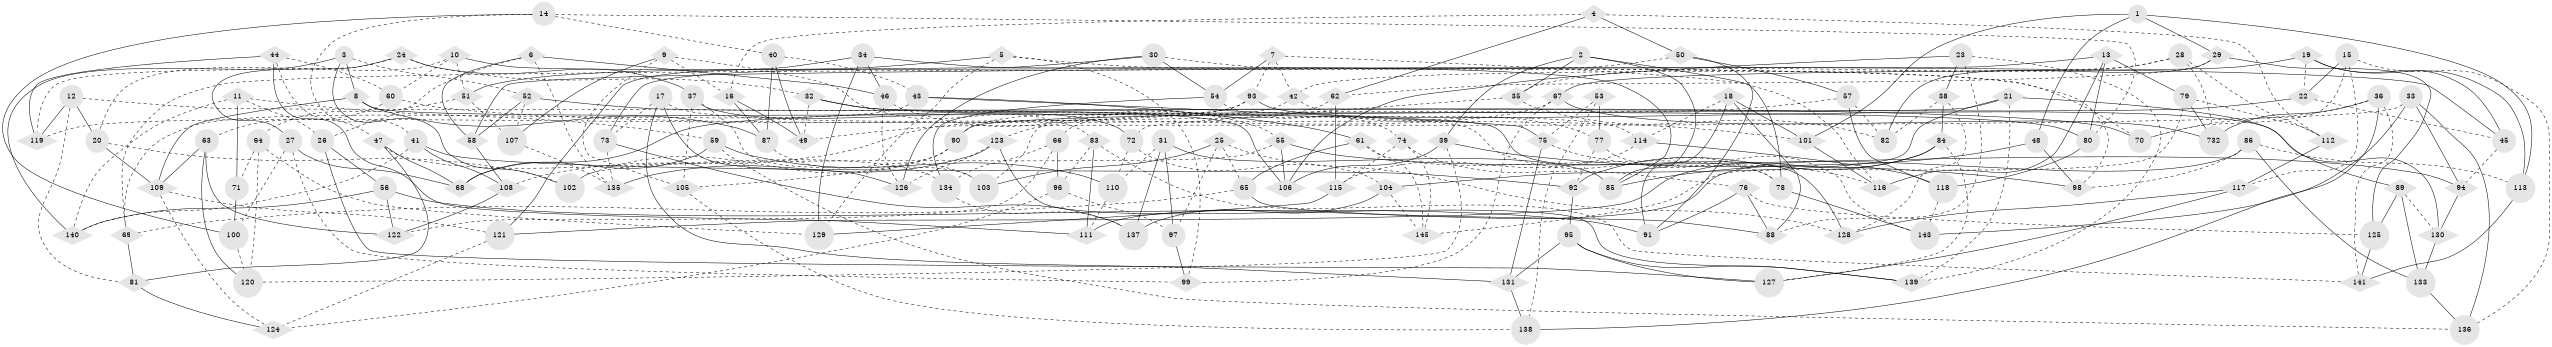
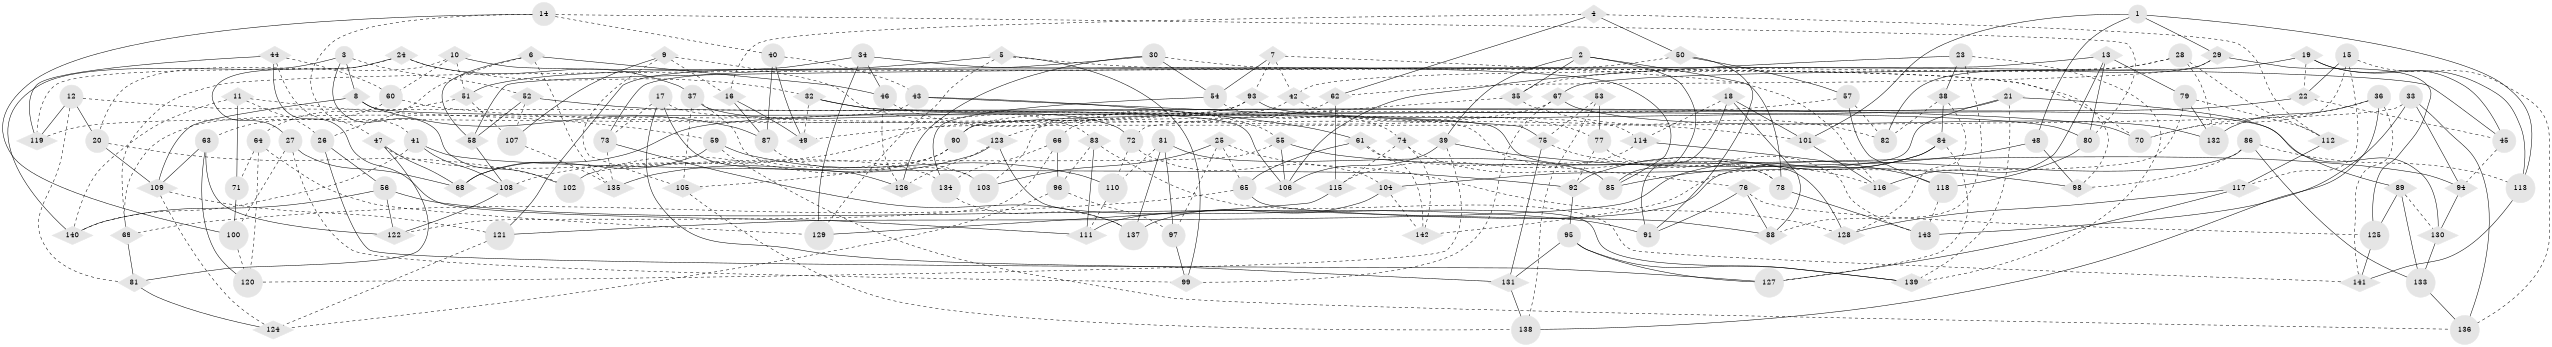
(1156, 104) -> (1156, 104)
(2214, 141) -> (2214, 141)
(1422, 235) -> (1422, 235)
